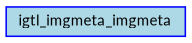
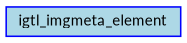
(96, 22) -> (93, 22)
